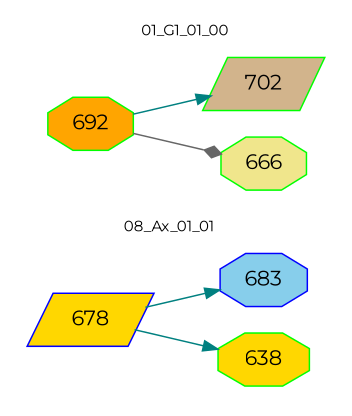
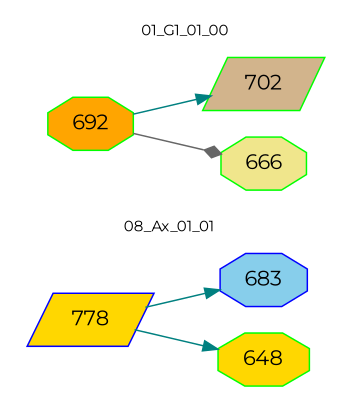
(91, 320) -> (91, 320)
(264, 360) -> (264, 360)
